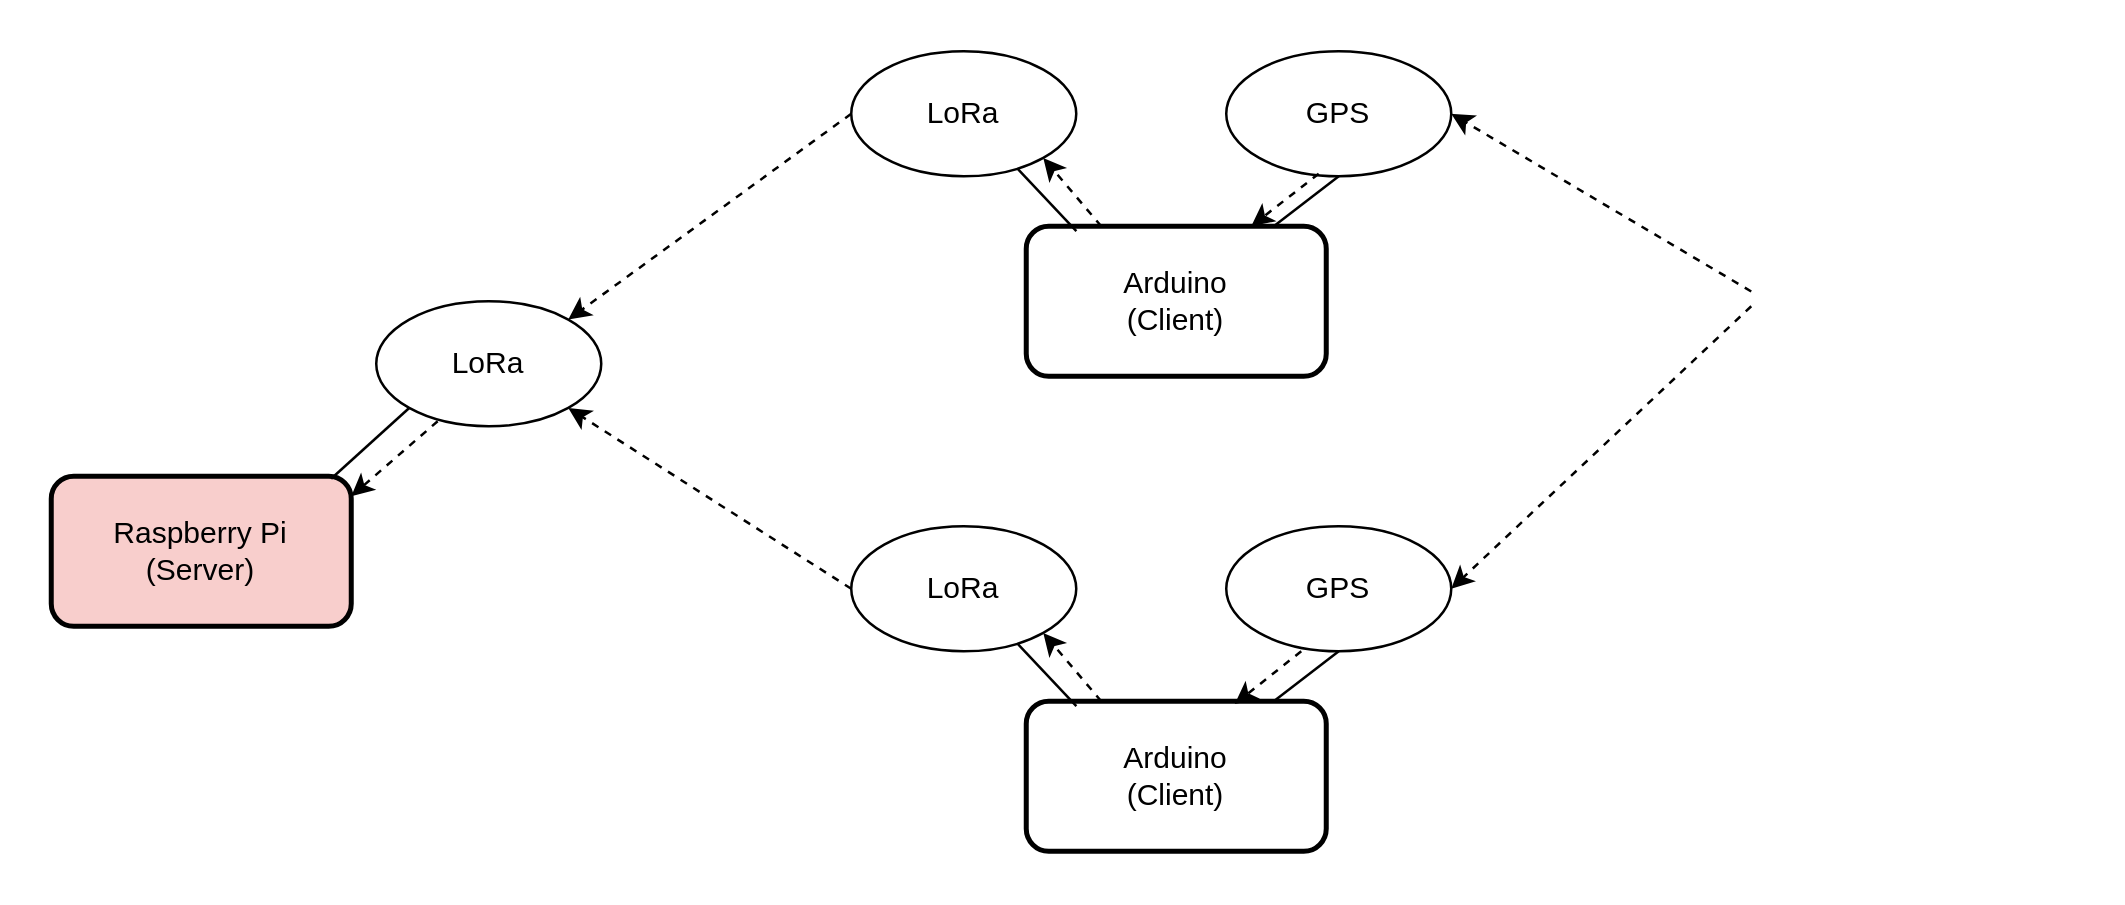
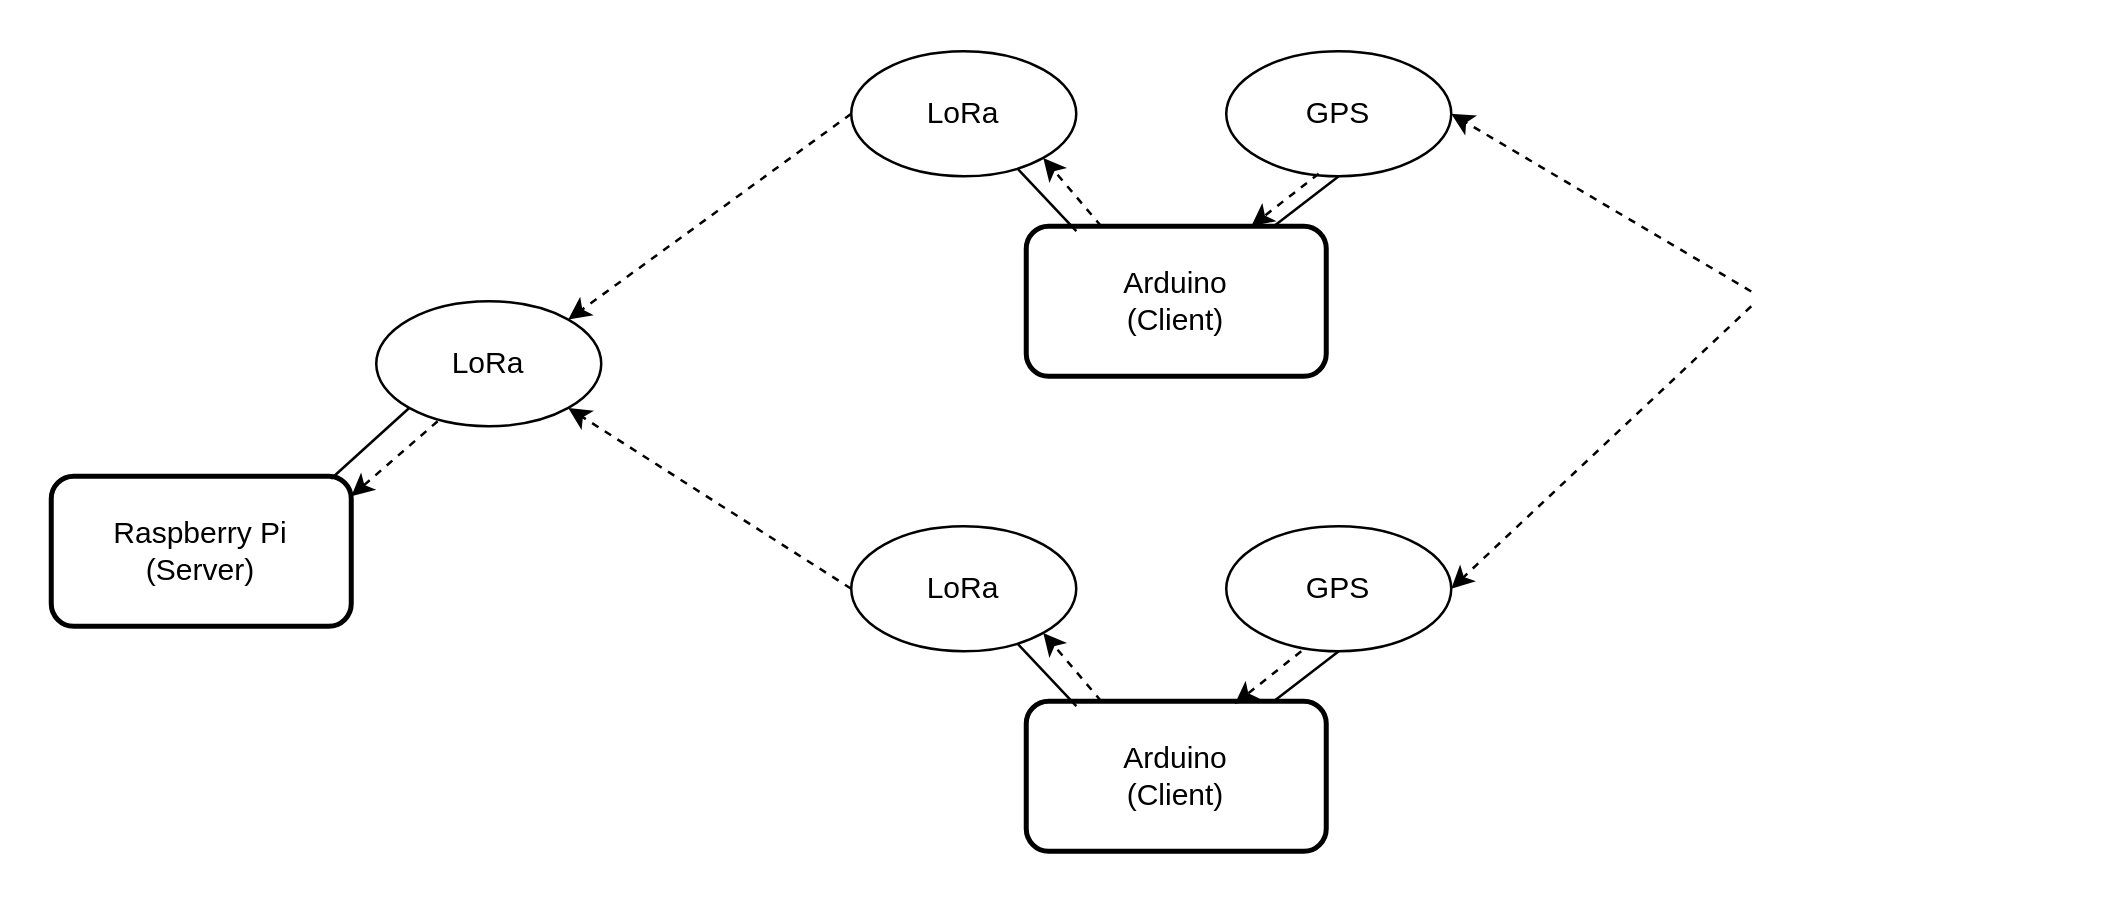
(201, 551) -> (201, 551)
